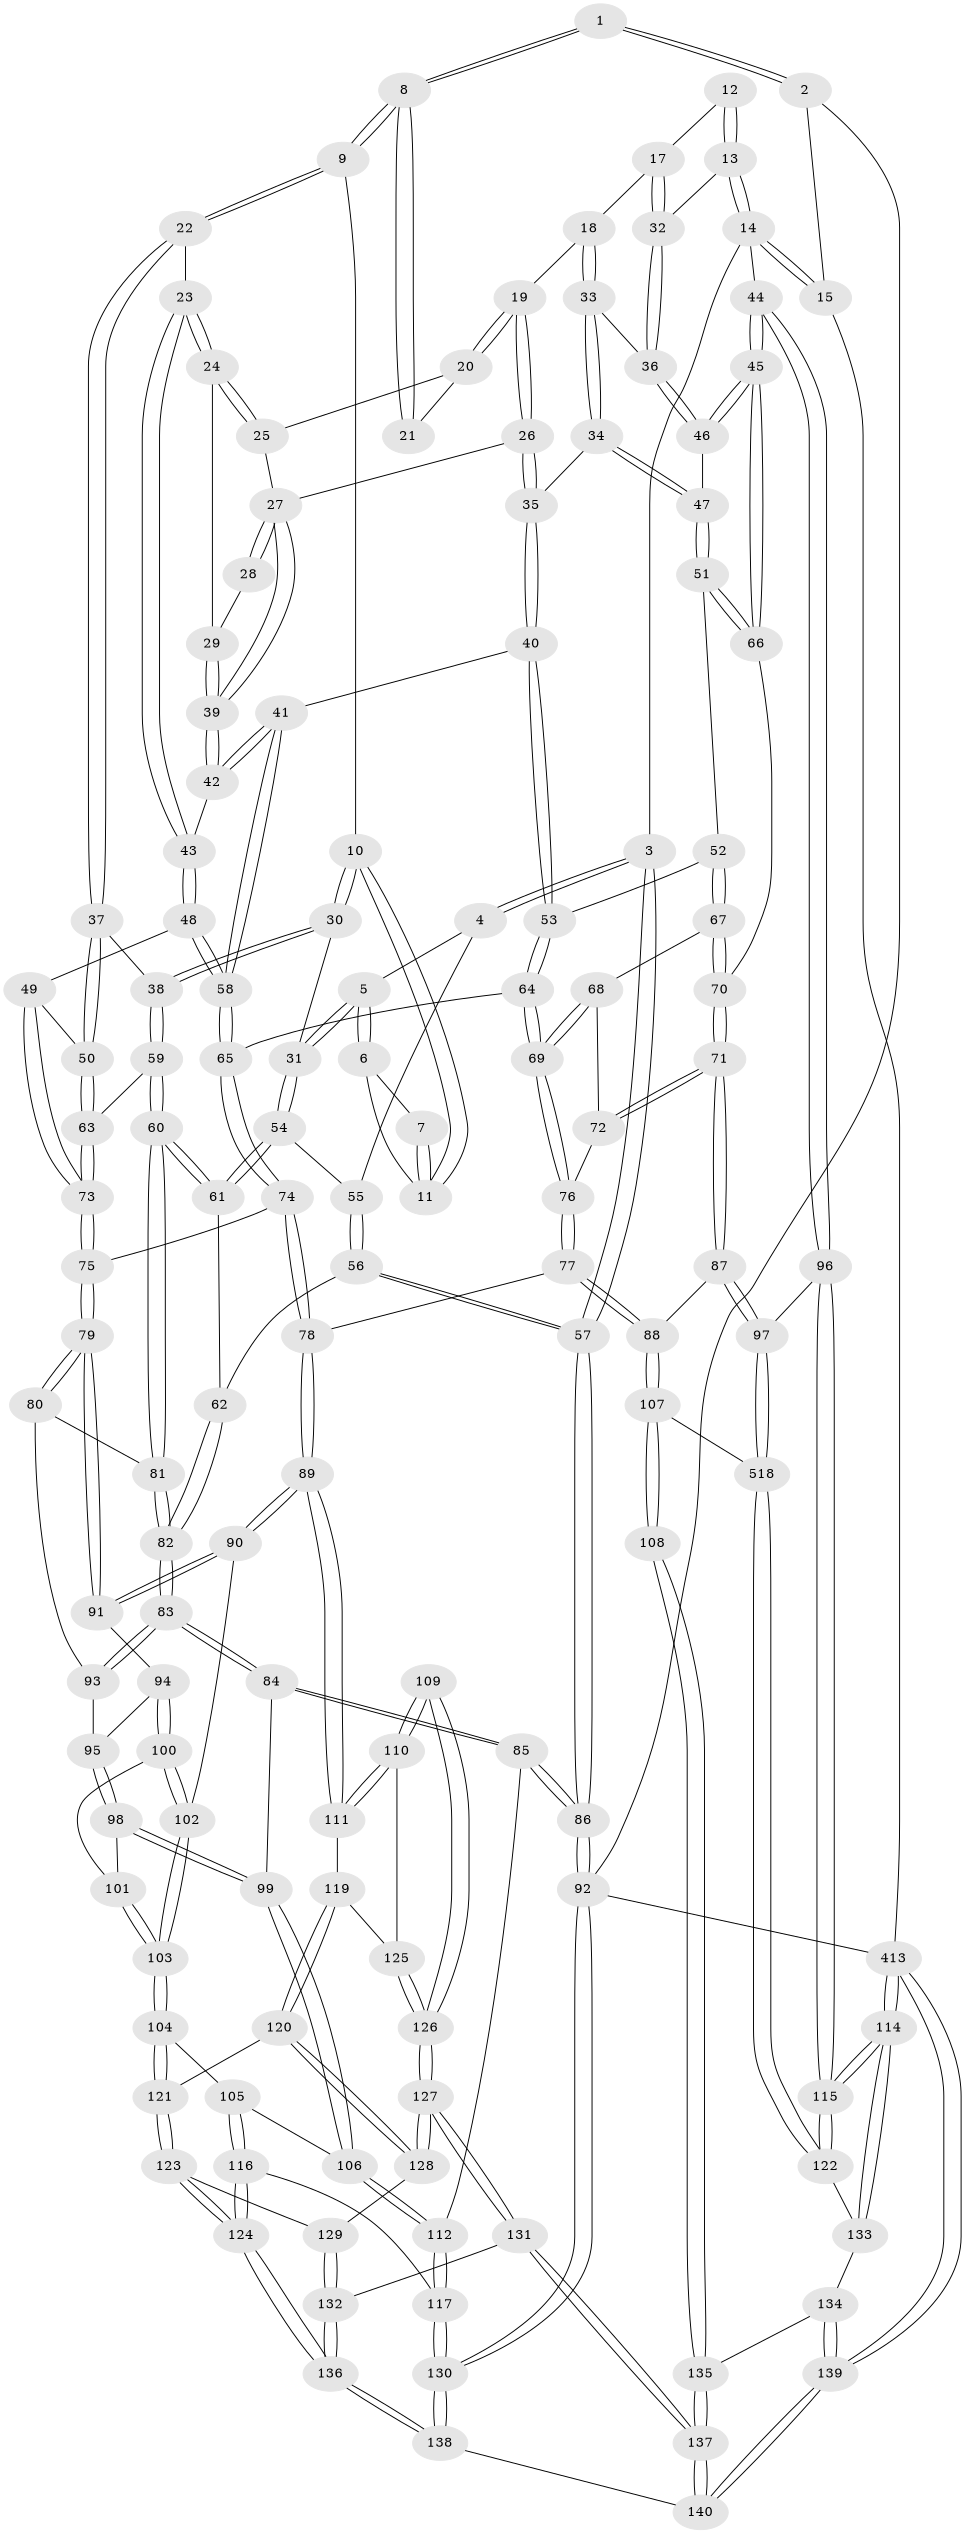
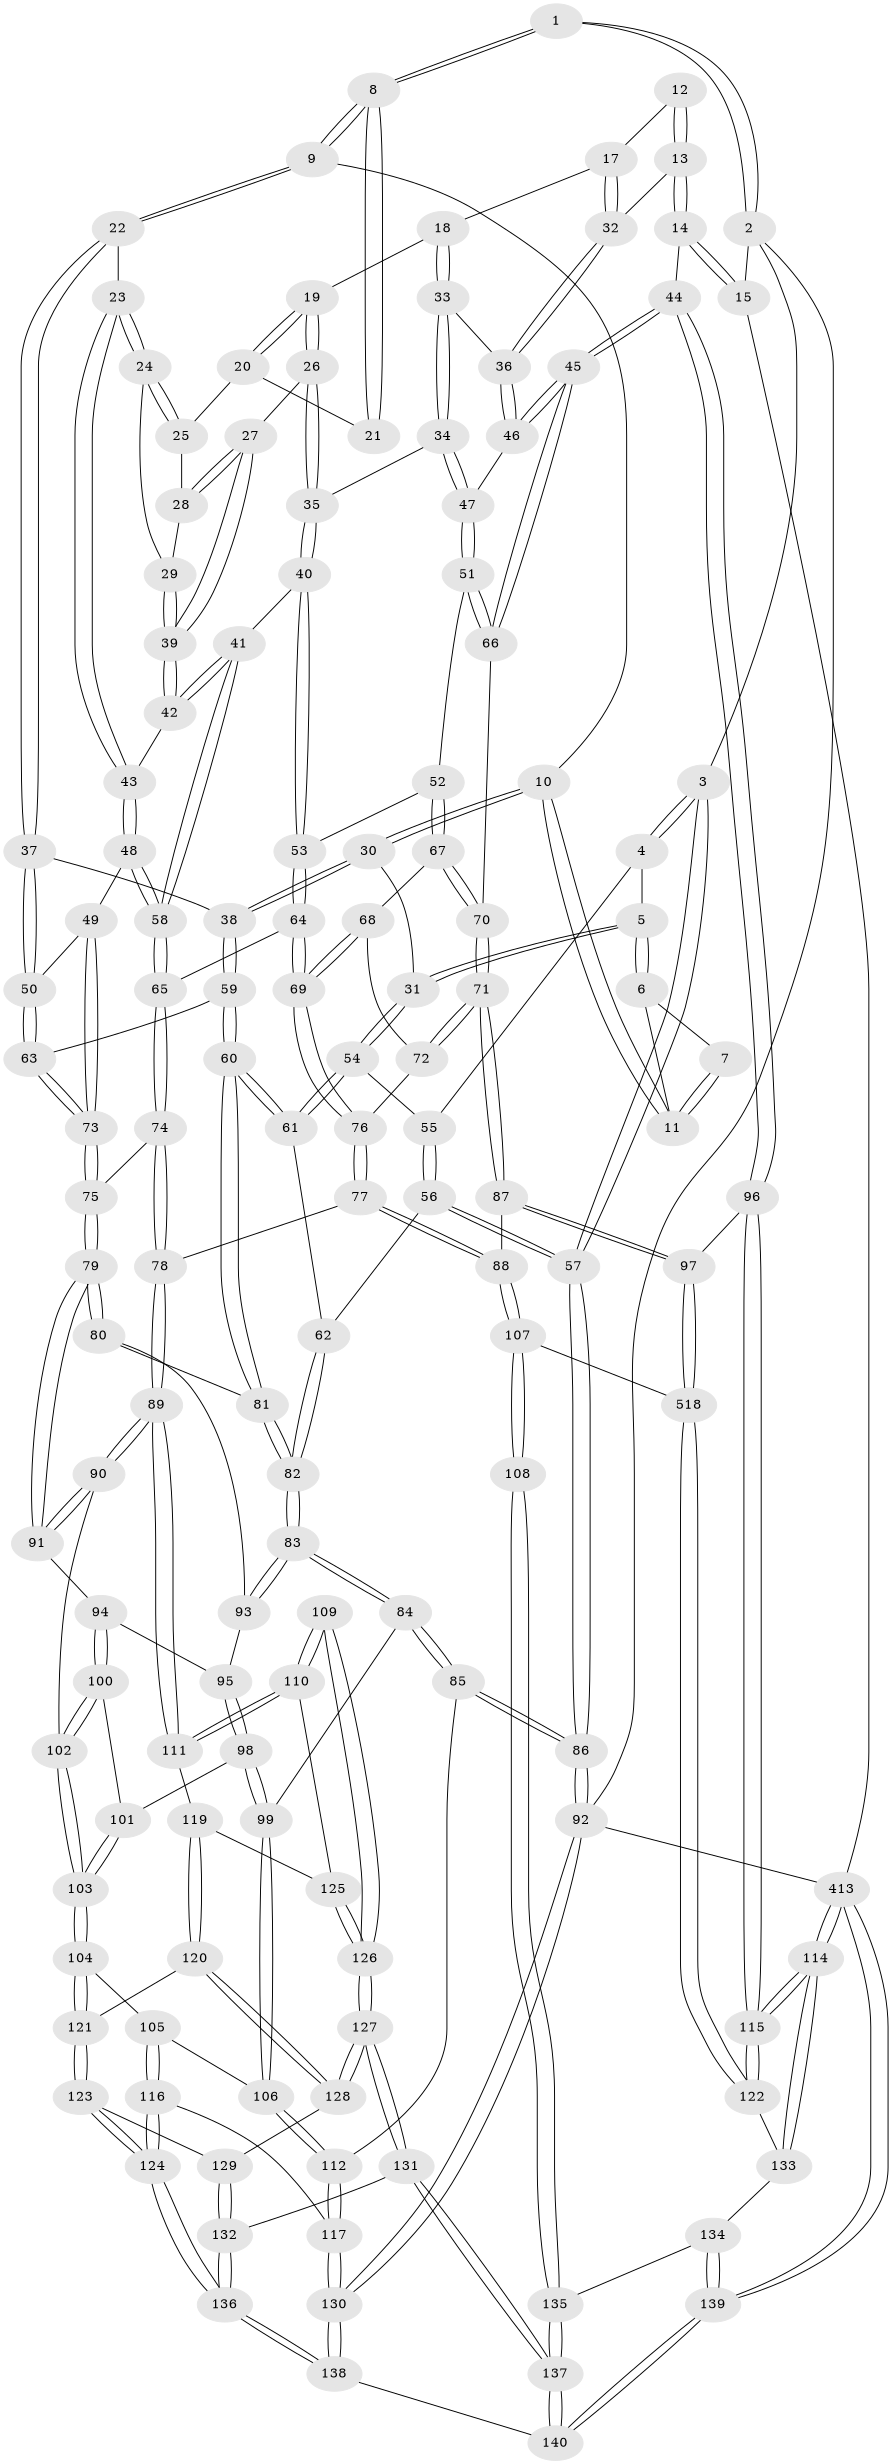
(269, 471) -> (182, 471)
(650, 531) -> (794, 481)
